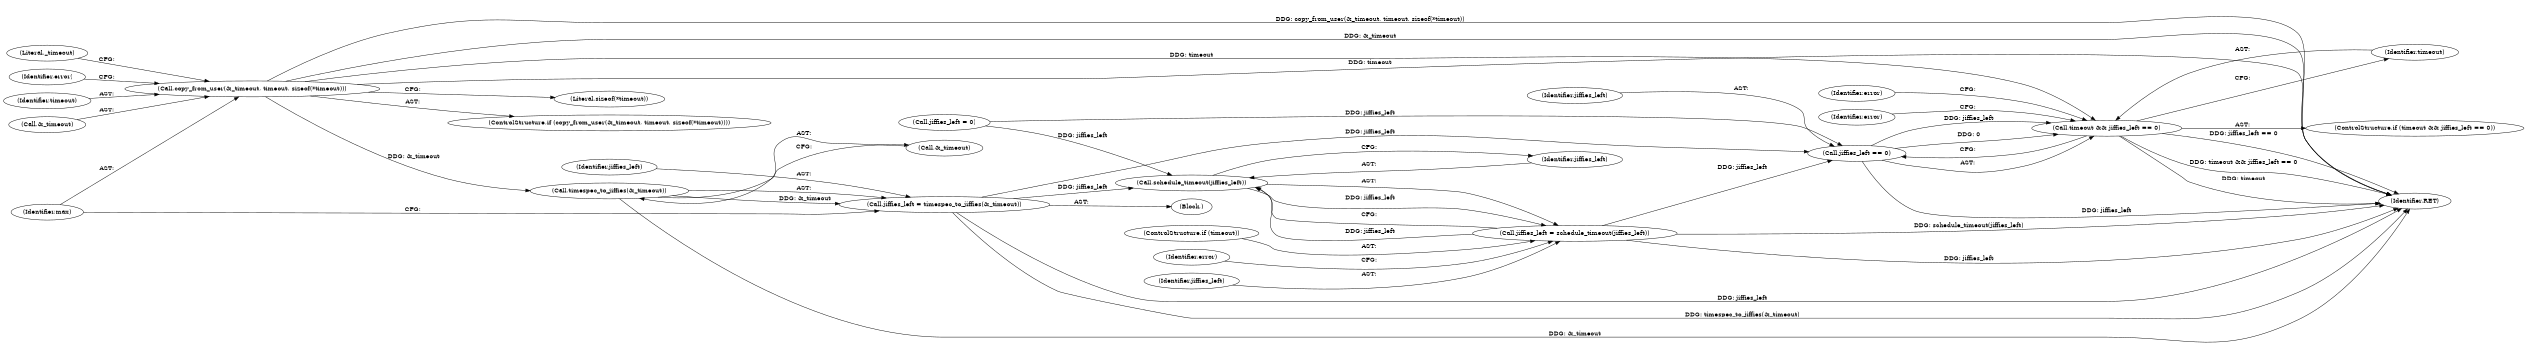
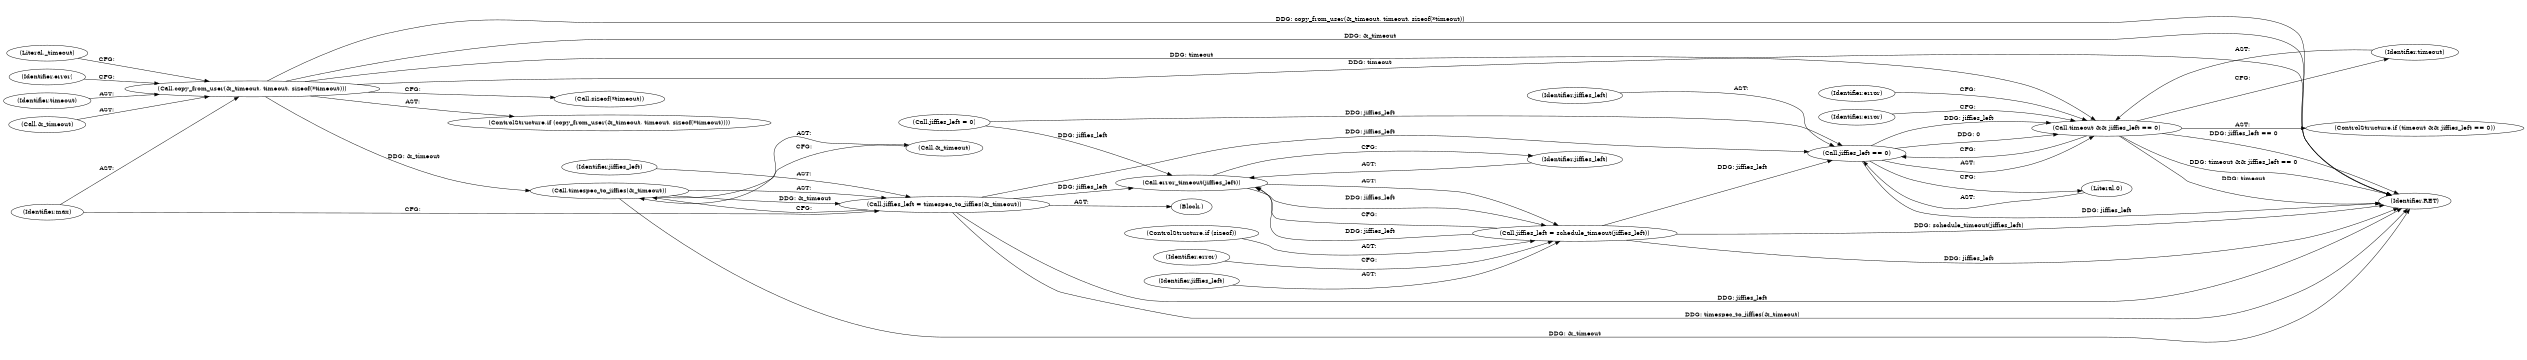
(609, 99) -> (609, 99)
(1192, 183) -> (1192, 183)
none -> (2107, 189)
none -> (762, 210)
(1192, 233) -> (1192, 233)
